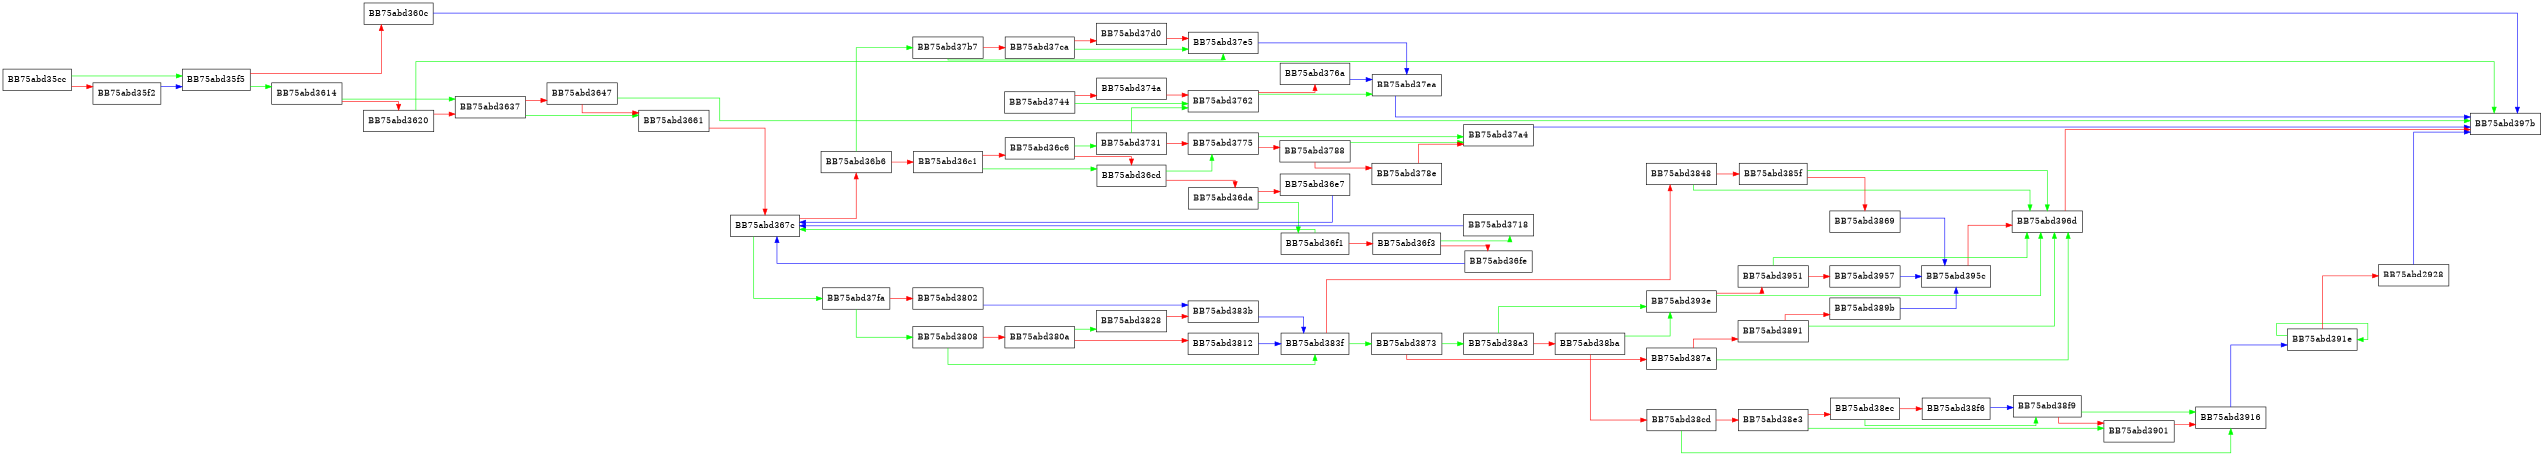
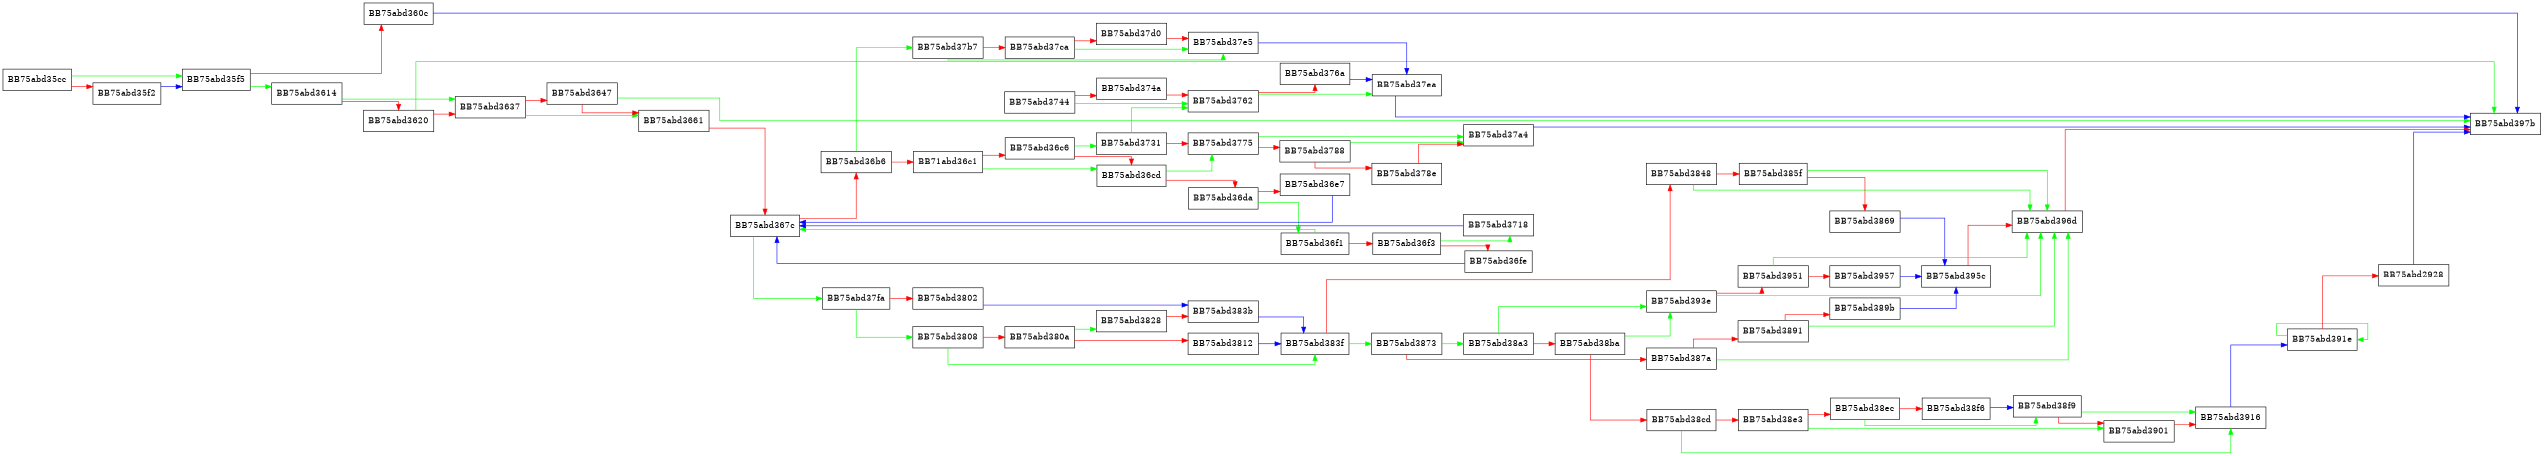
(948, 162) -> (948, 162)
